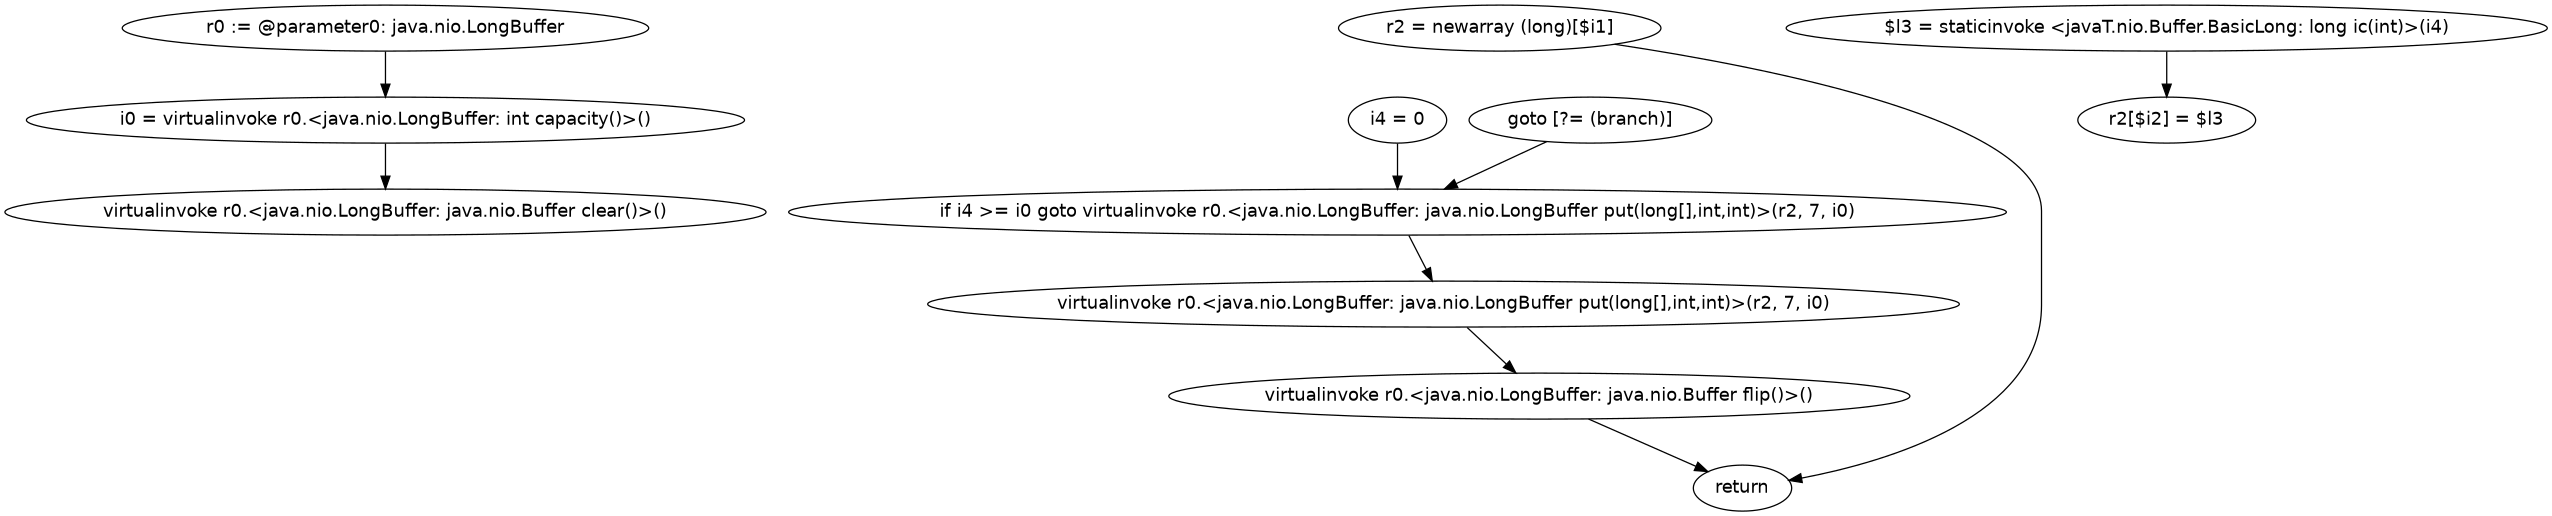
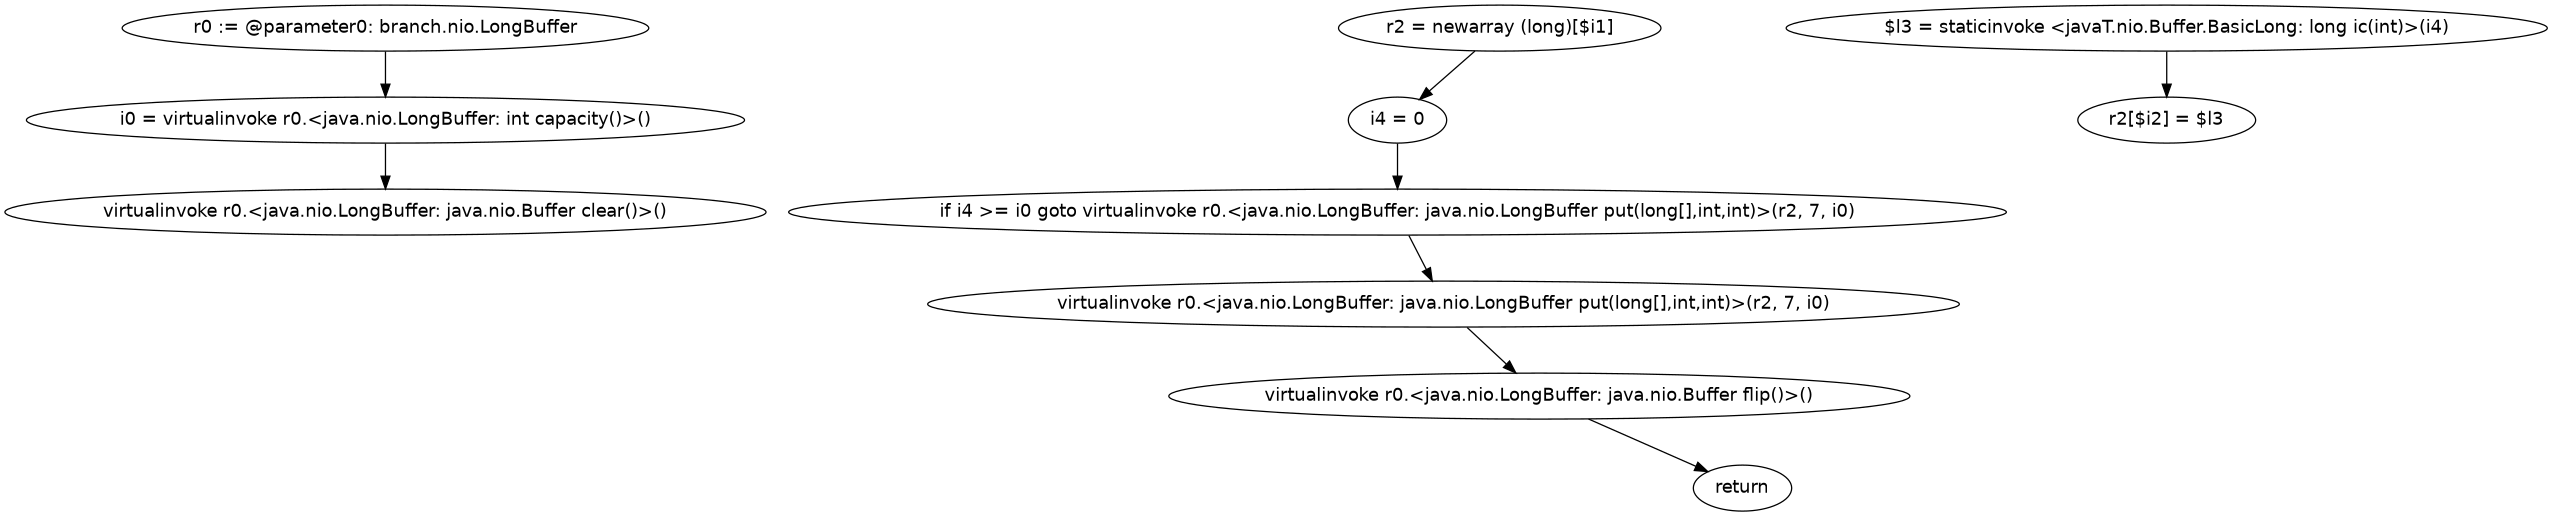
(385, 28) -> (385, 28)
(1590, 120) -> none
(2030, 181) -> (1452, 71)
